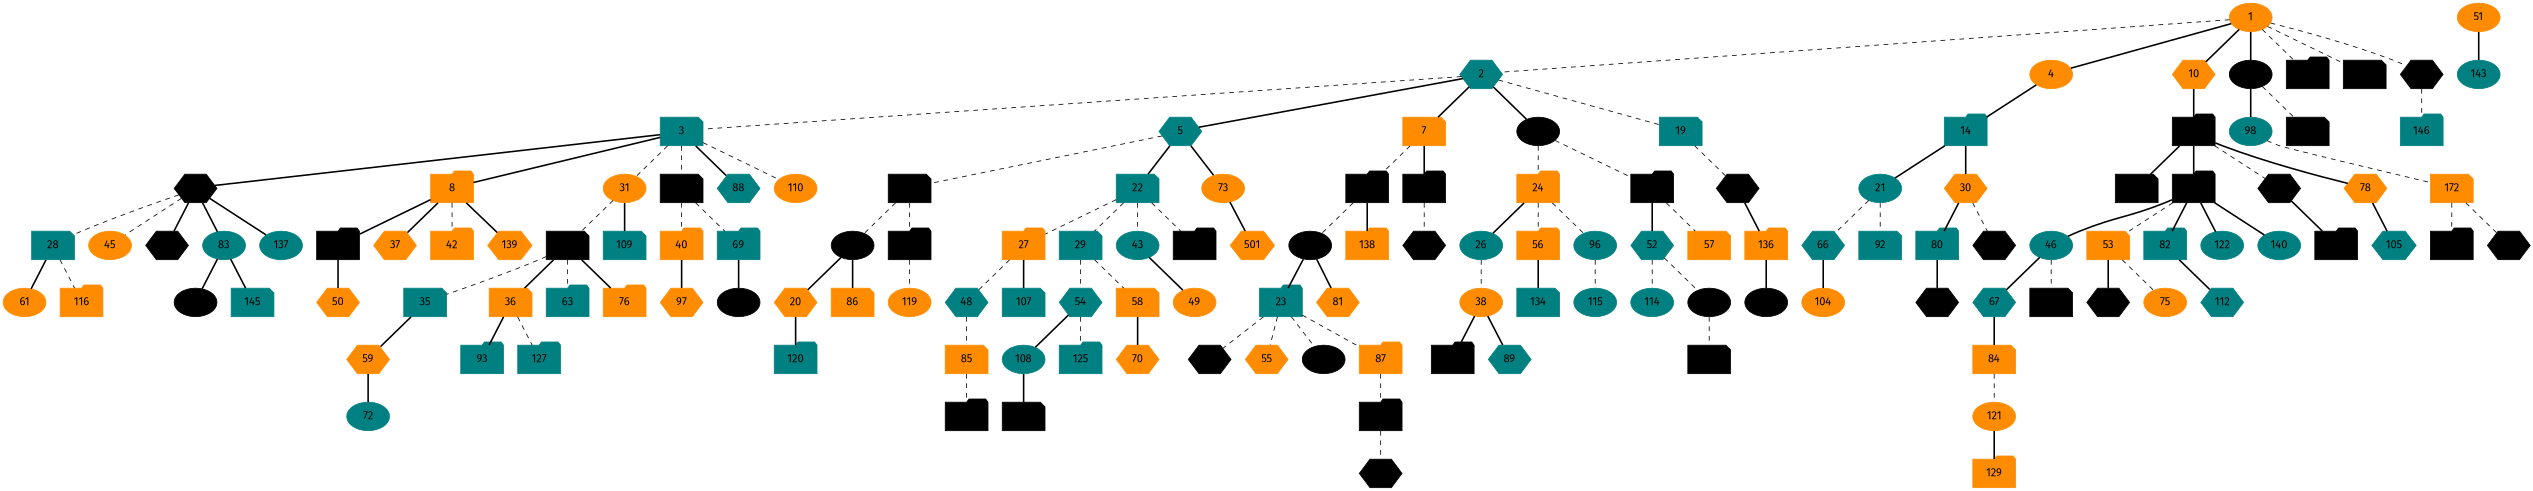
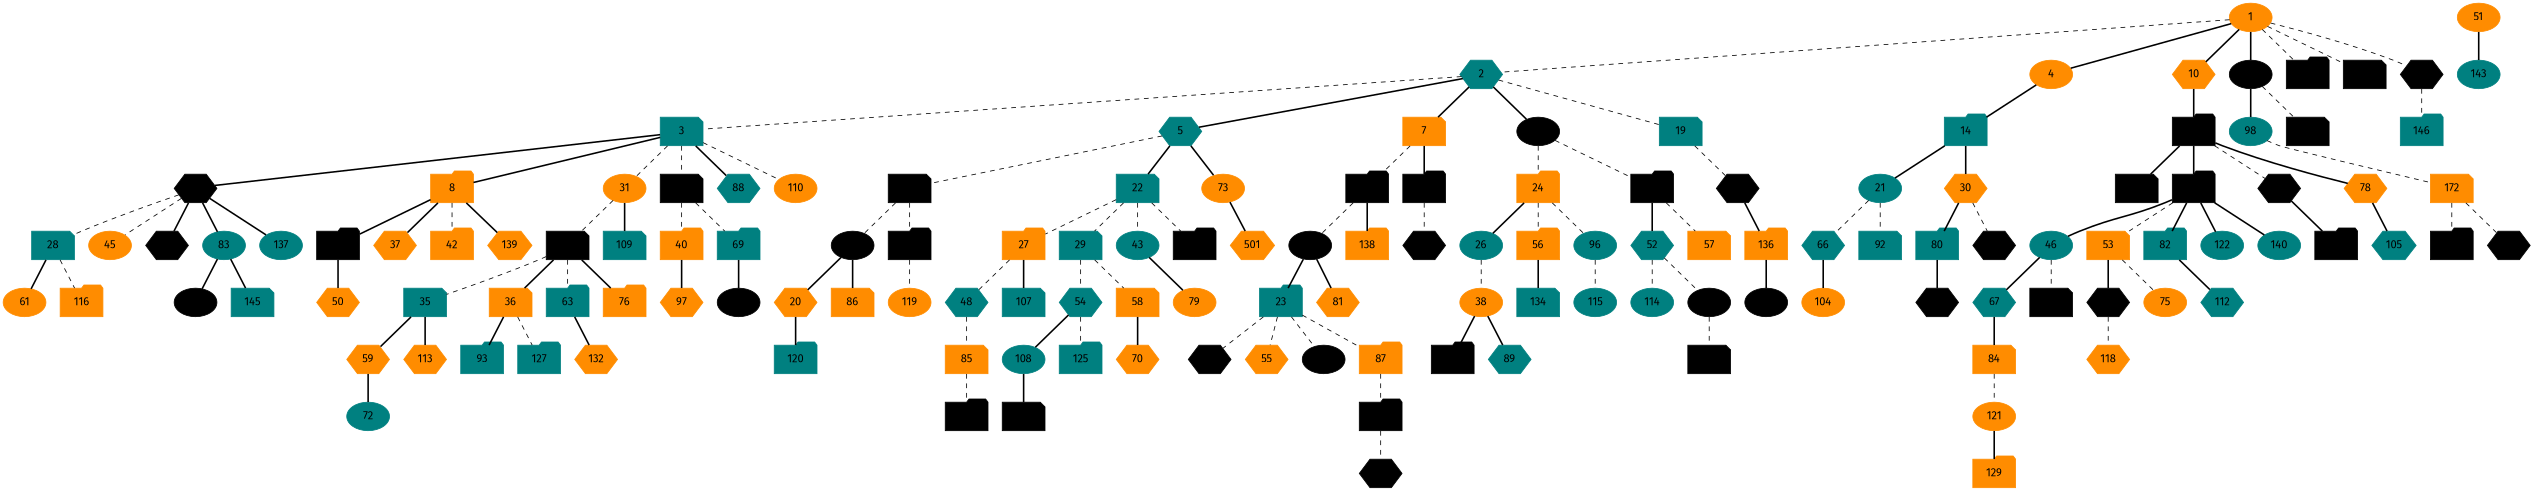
(1195, 302) -> (1195, 302)
none -> (425, 359)
none -> (596, 359)
none -> (2108, 359)
